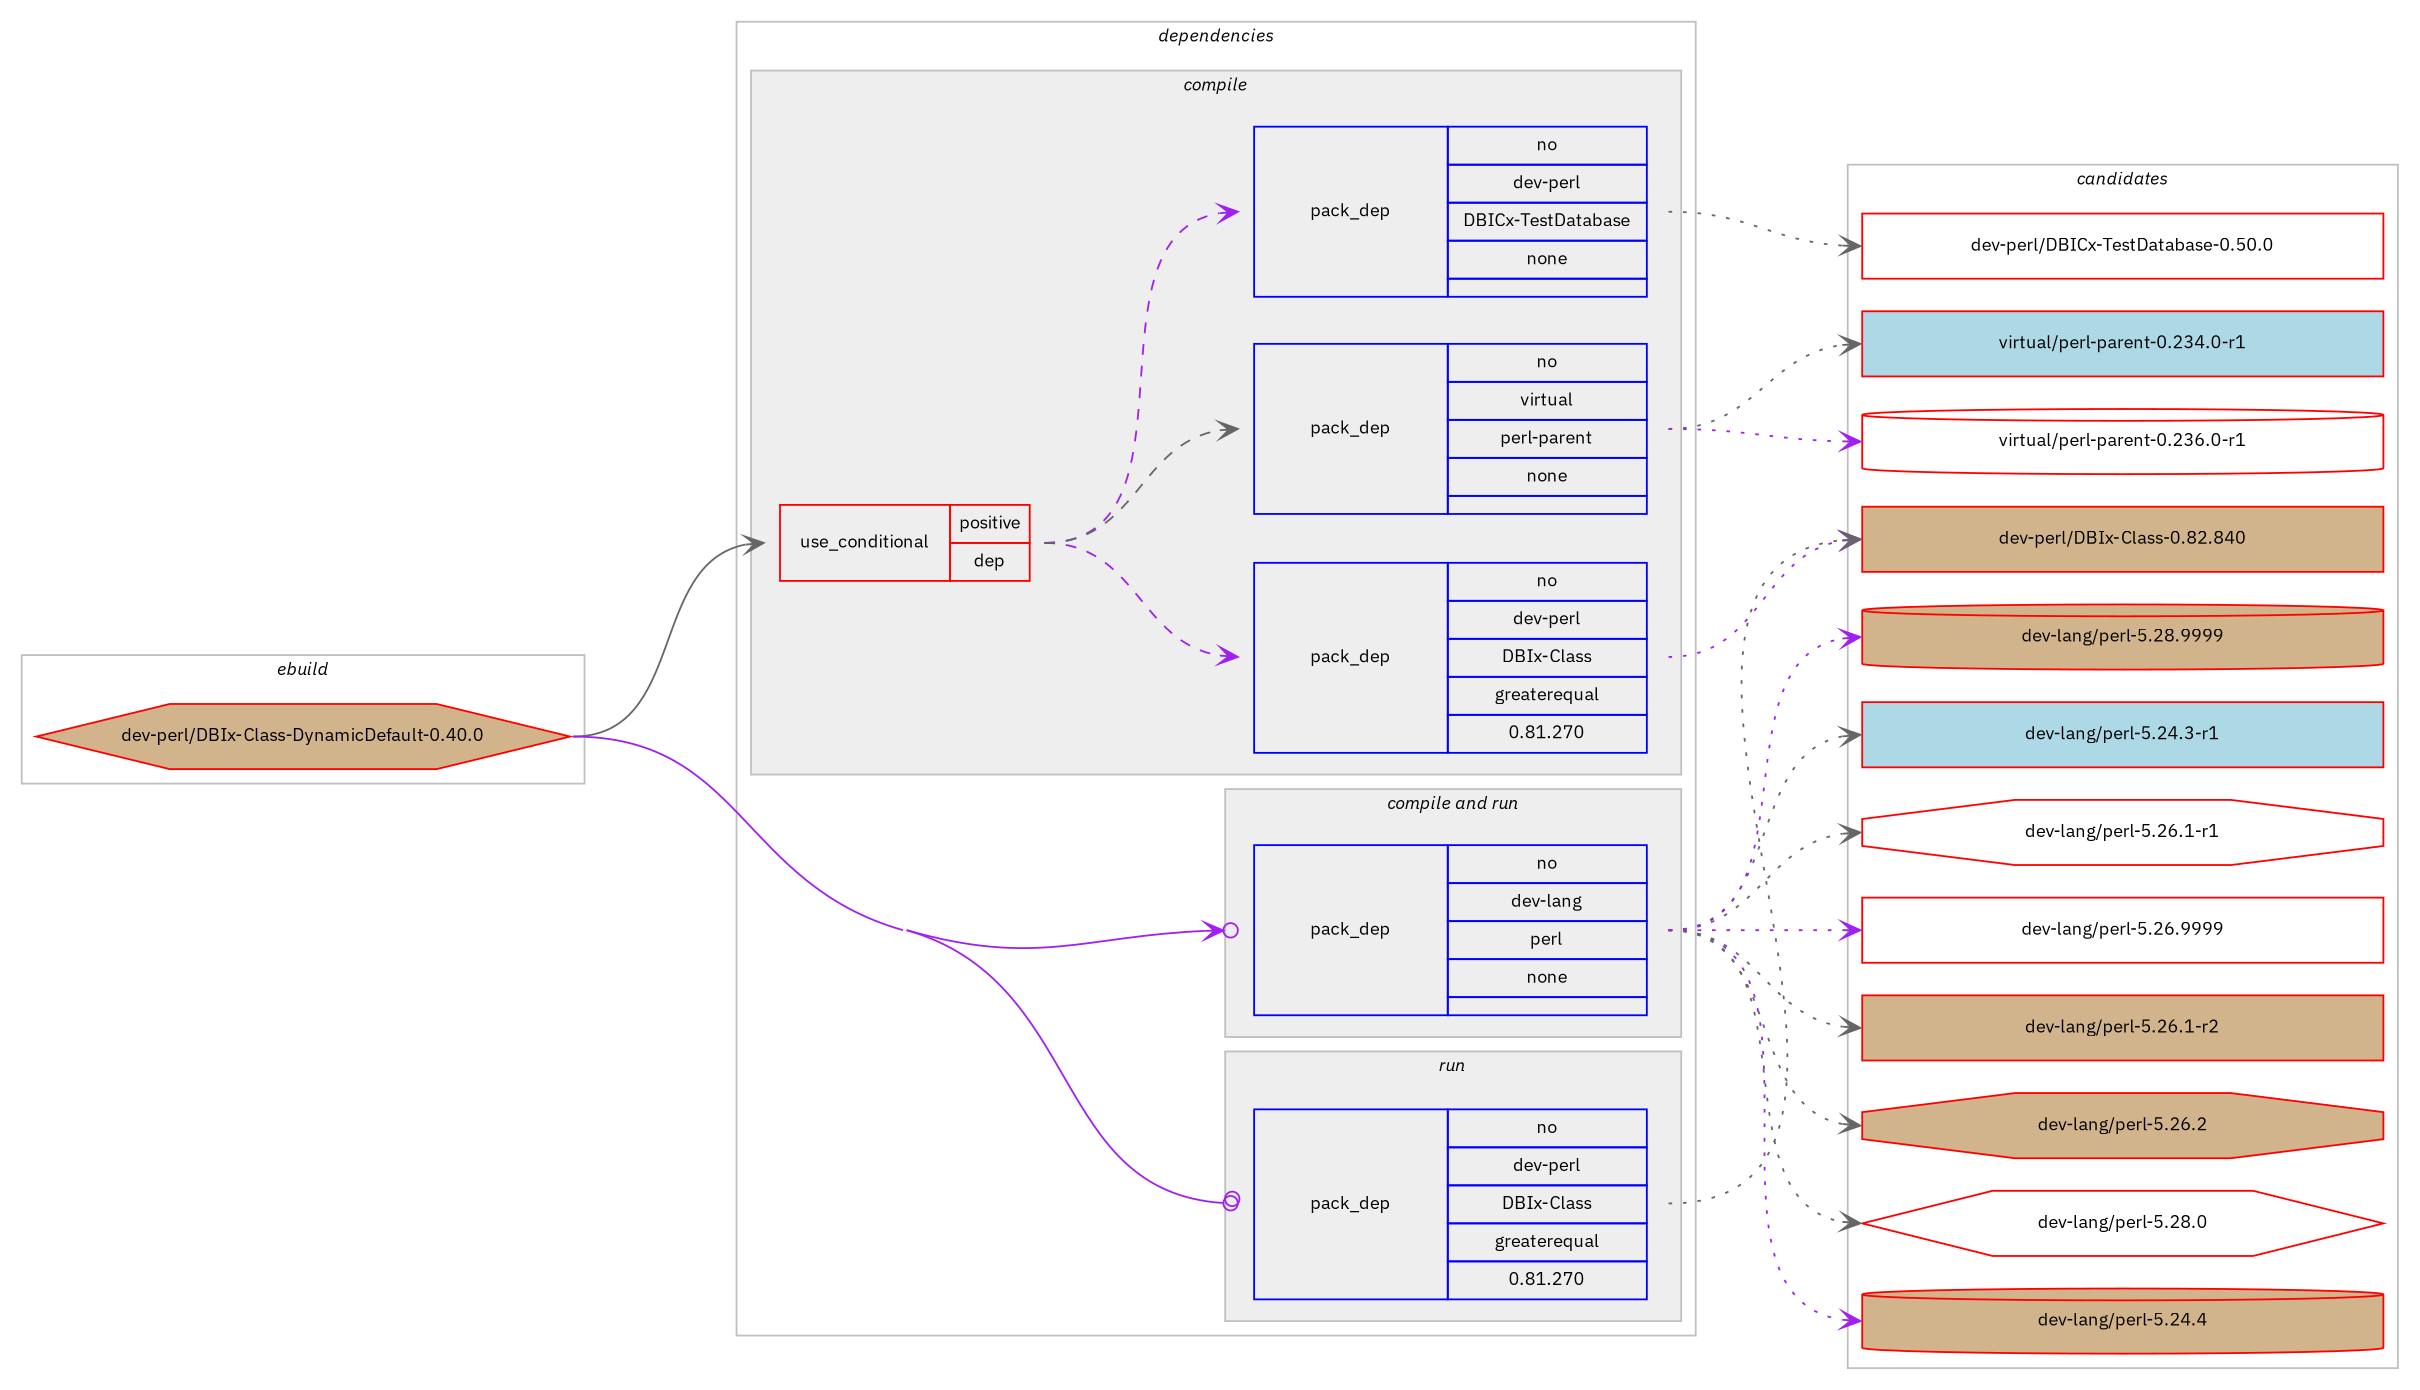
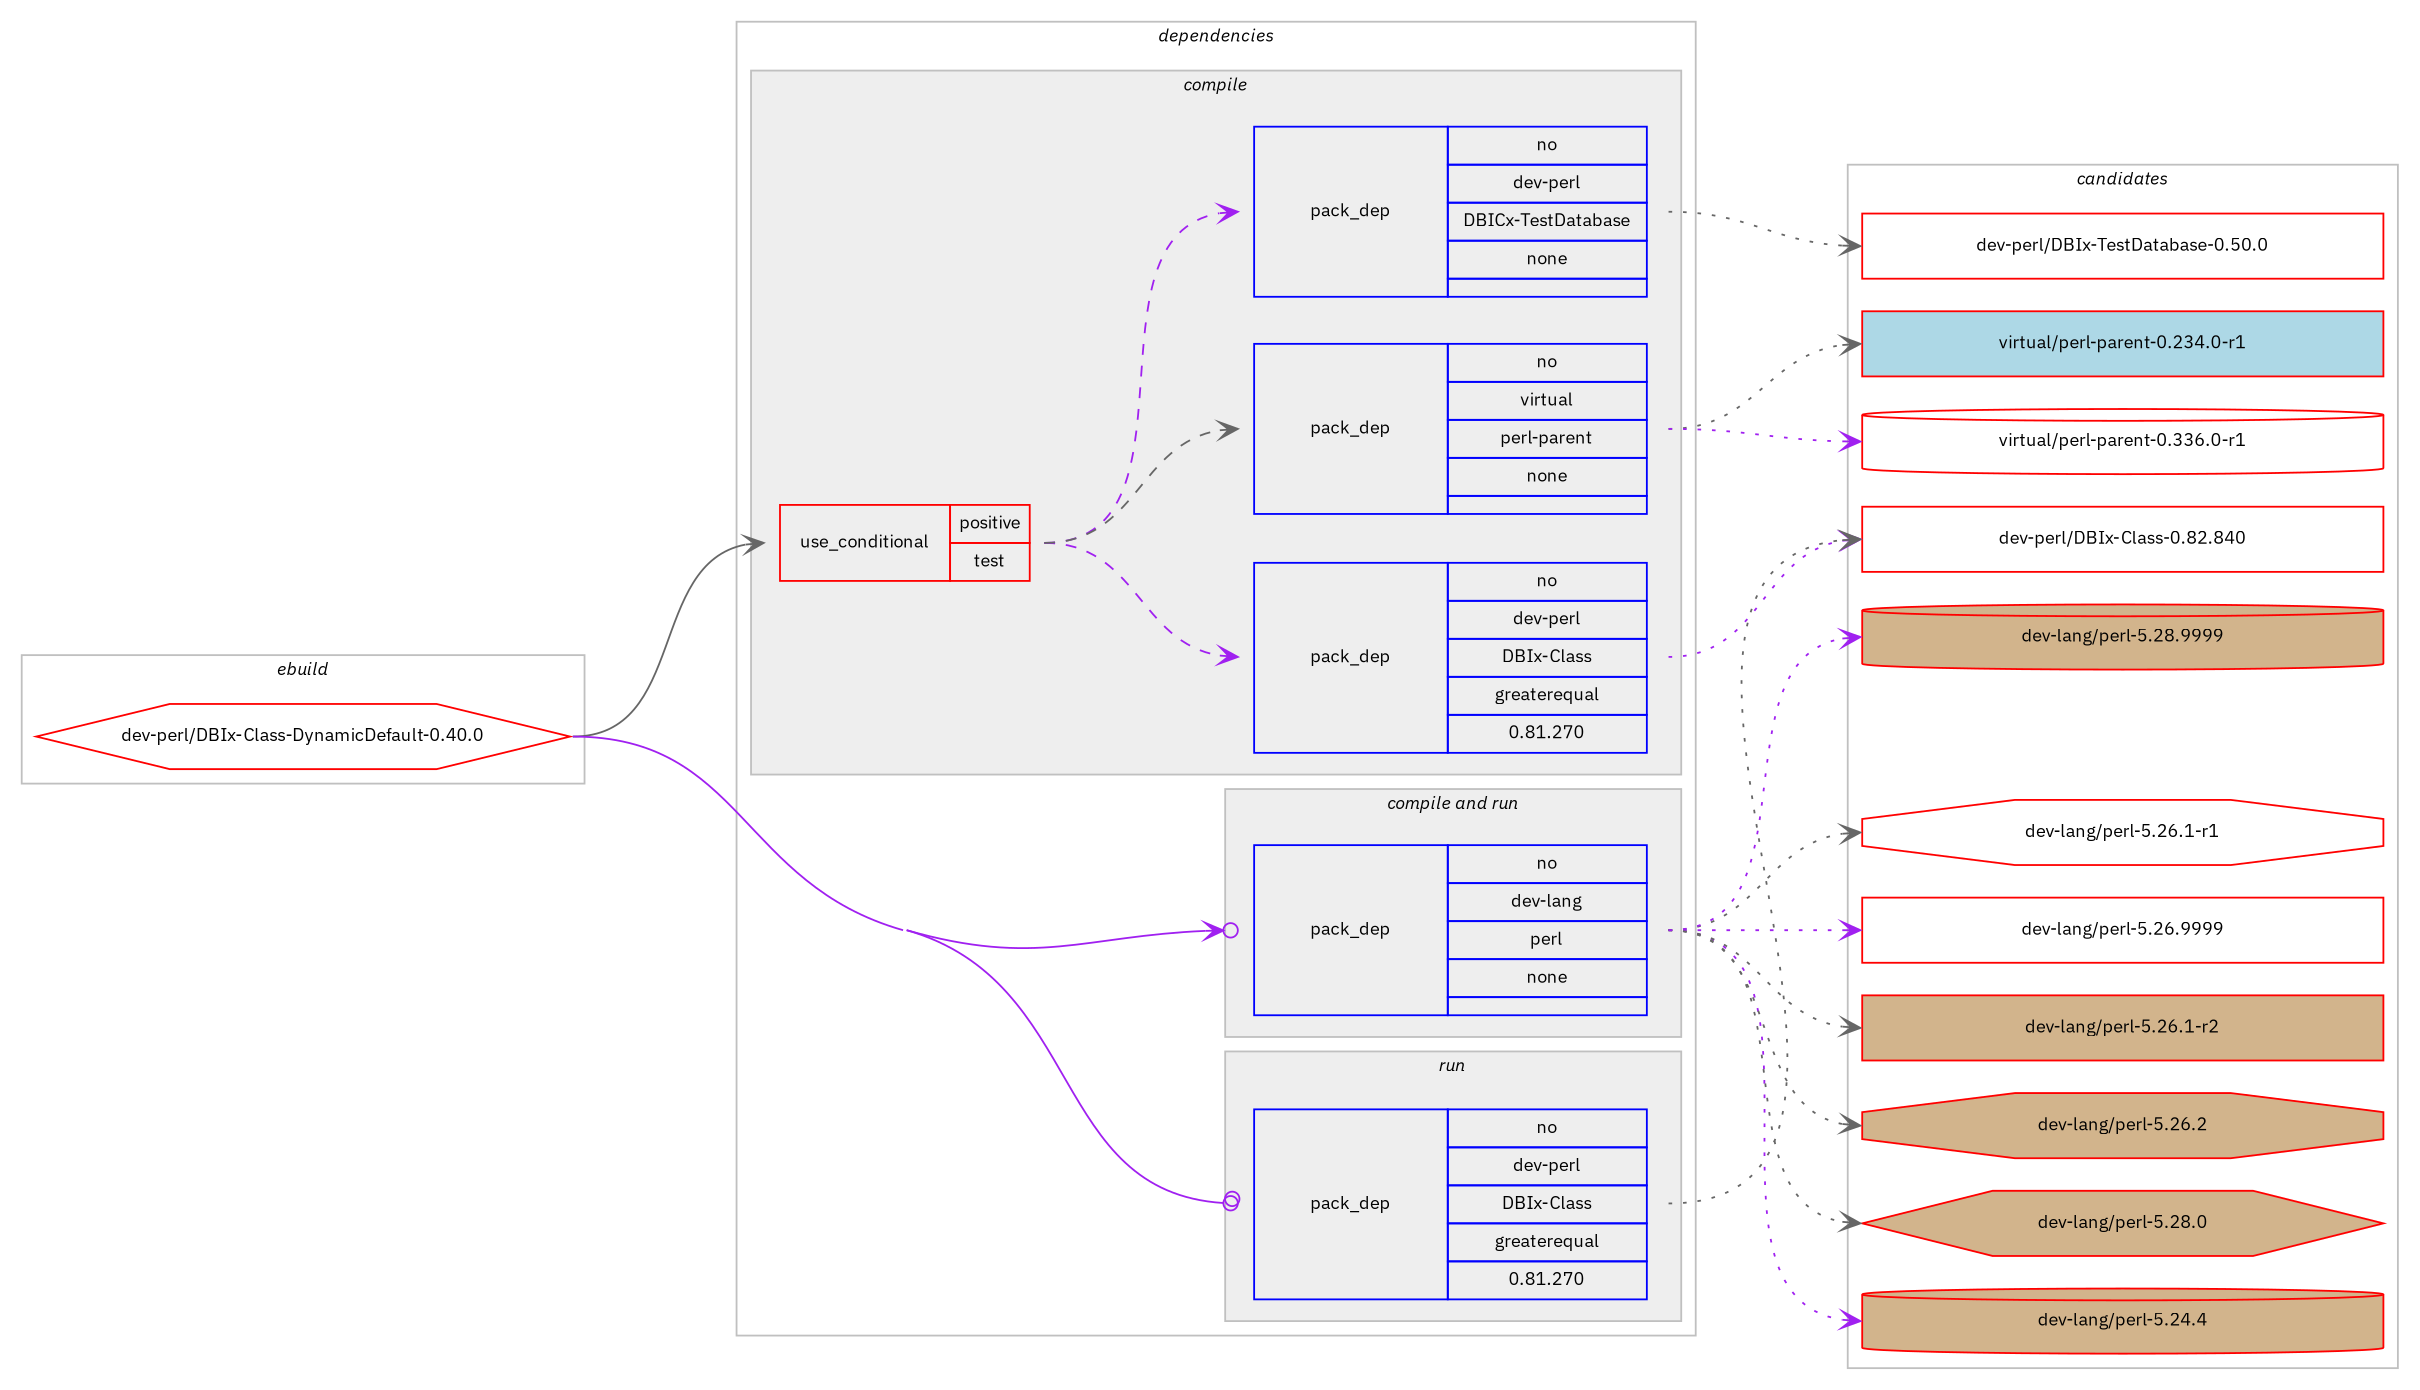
(2123, 246) -> (2123, 246)
(2123, 442) -> (2123, 442)
(2123, 539) -> (2123, 539)
(990, 561) -> (990, 561)
(2123, 735) -> none
(303, 737) -> (303, 737)
(2123, 1223) -> (2123, 1223)
